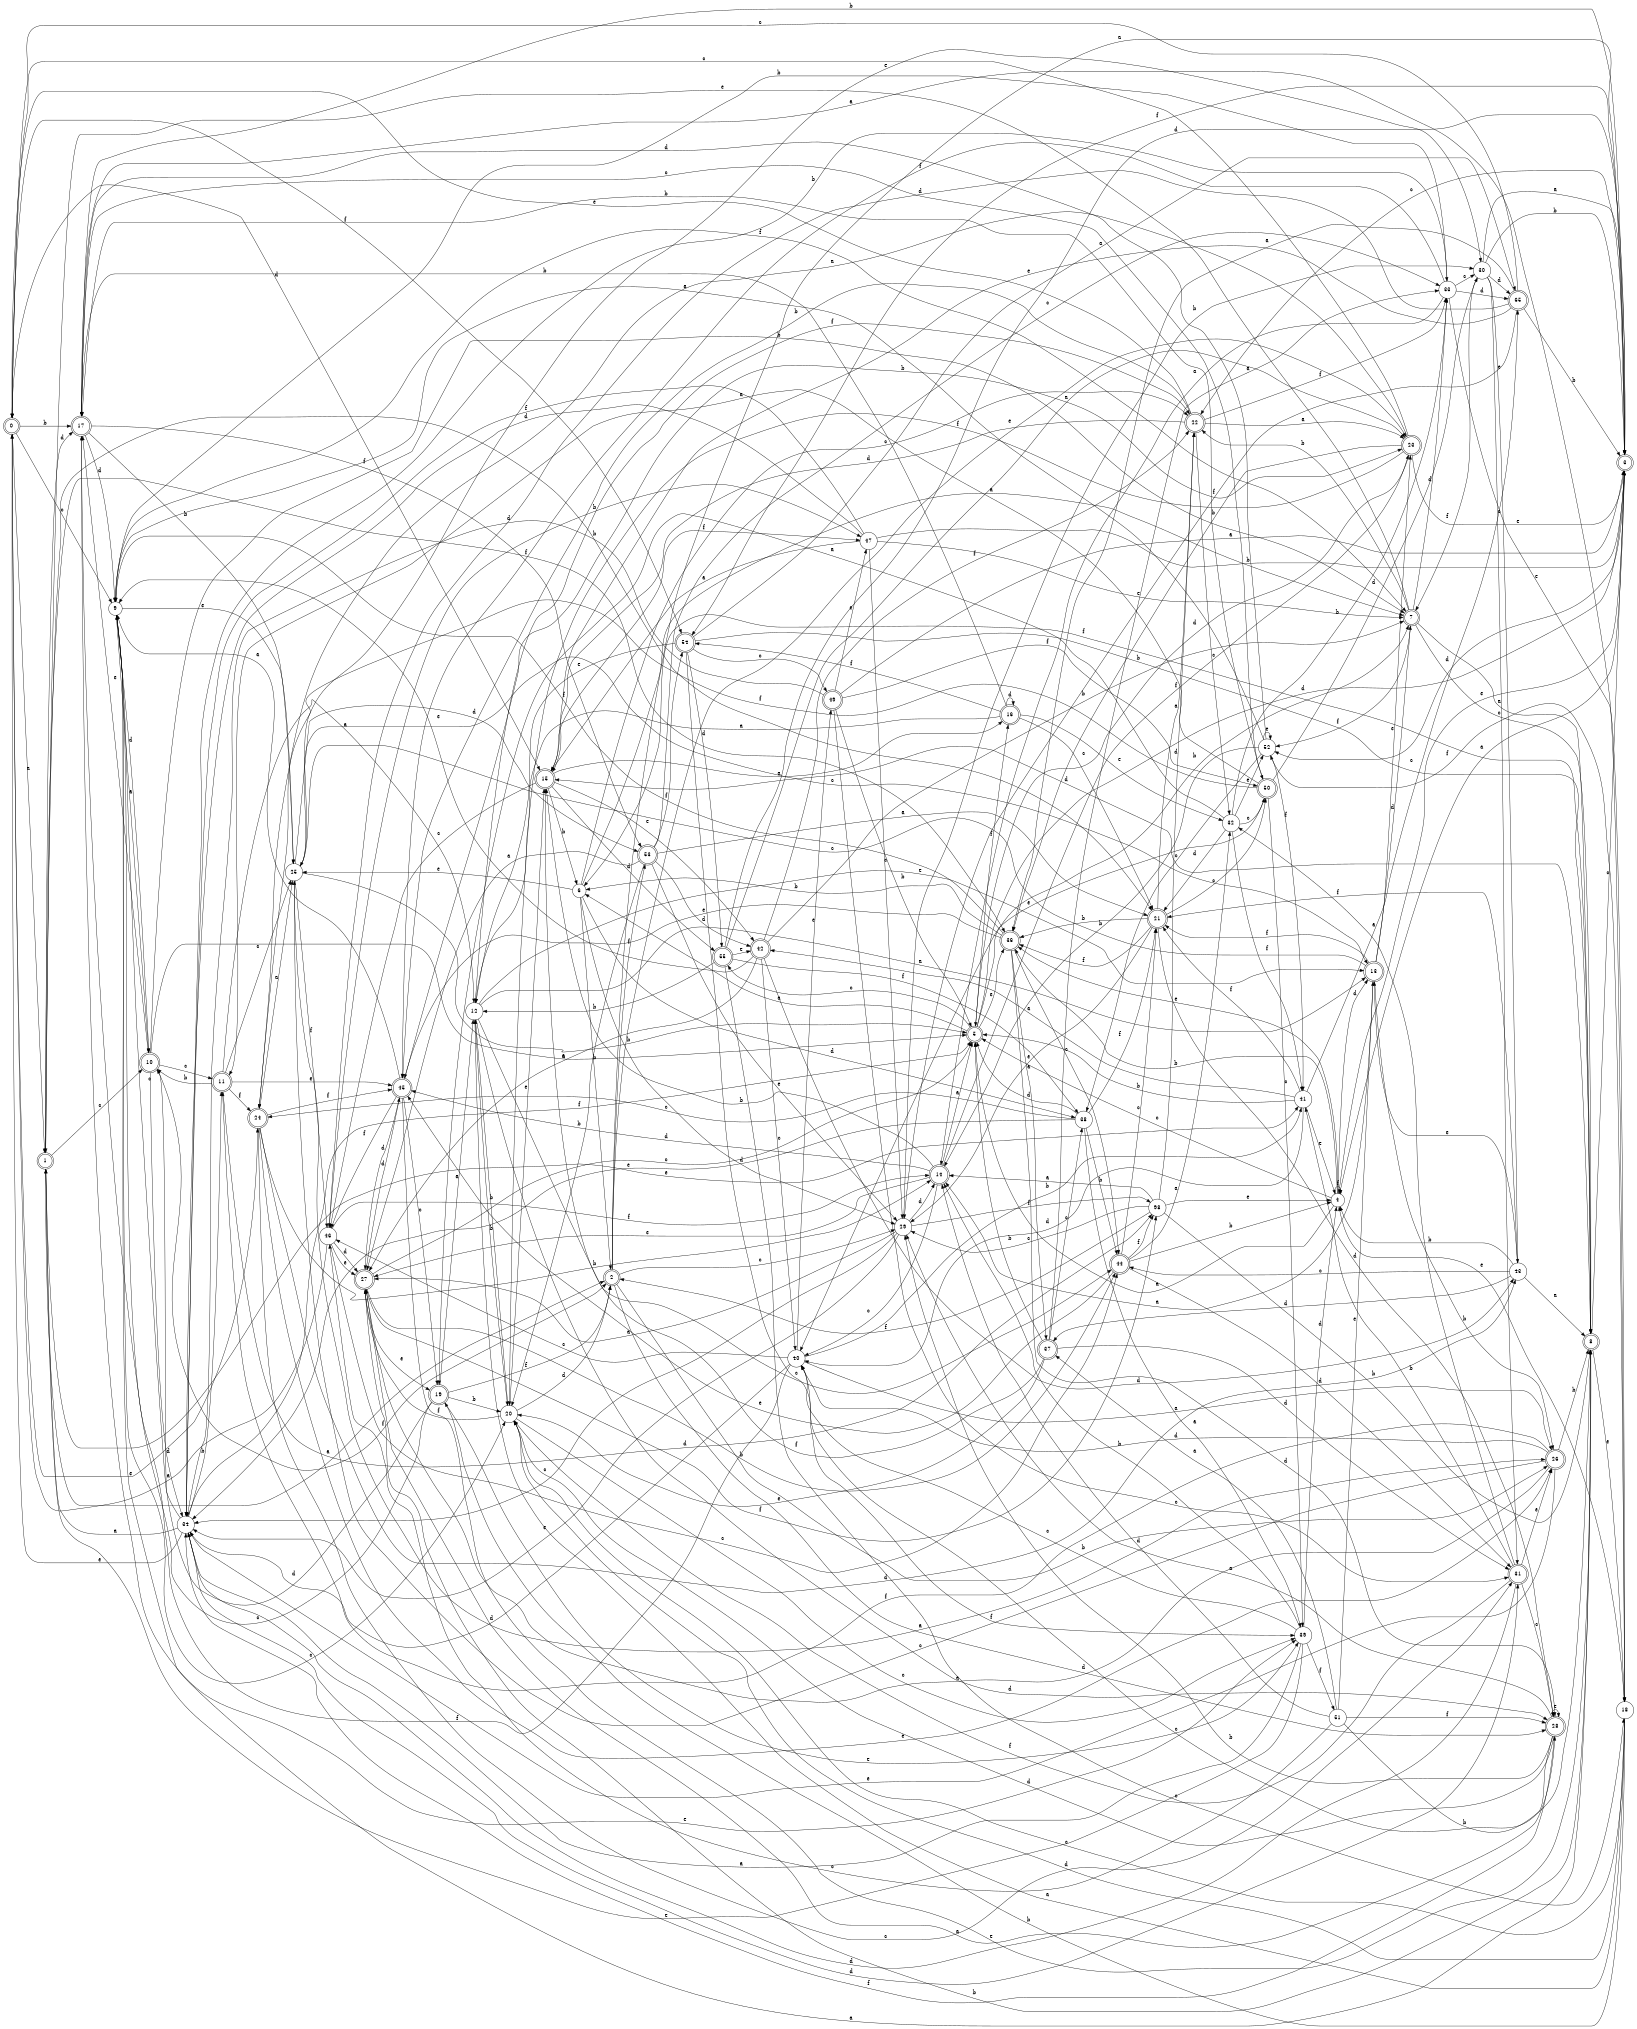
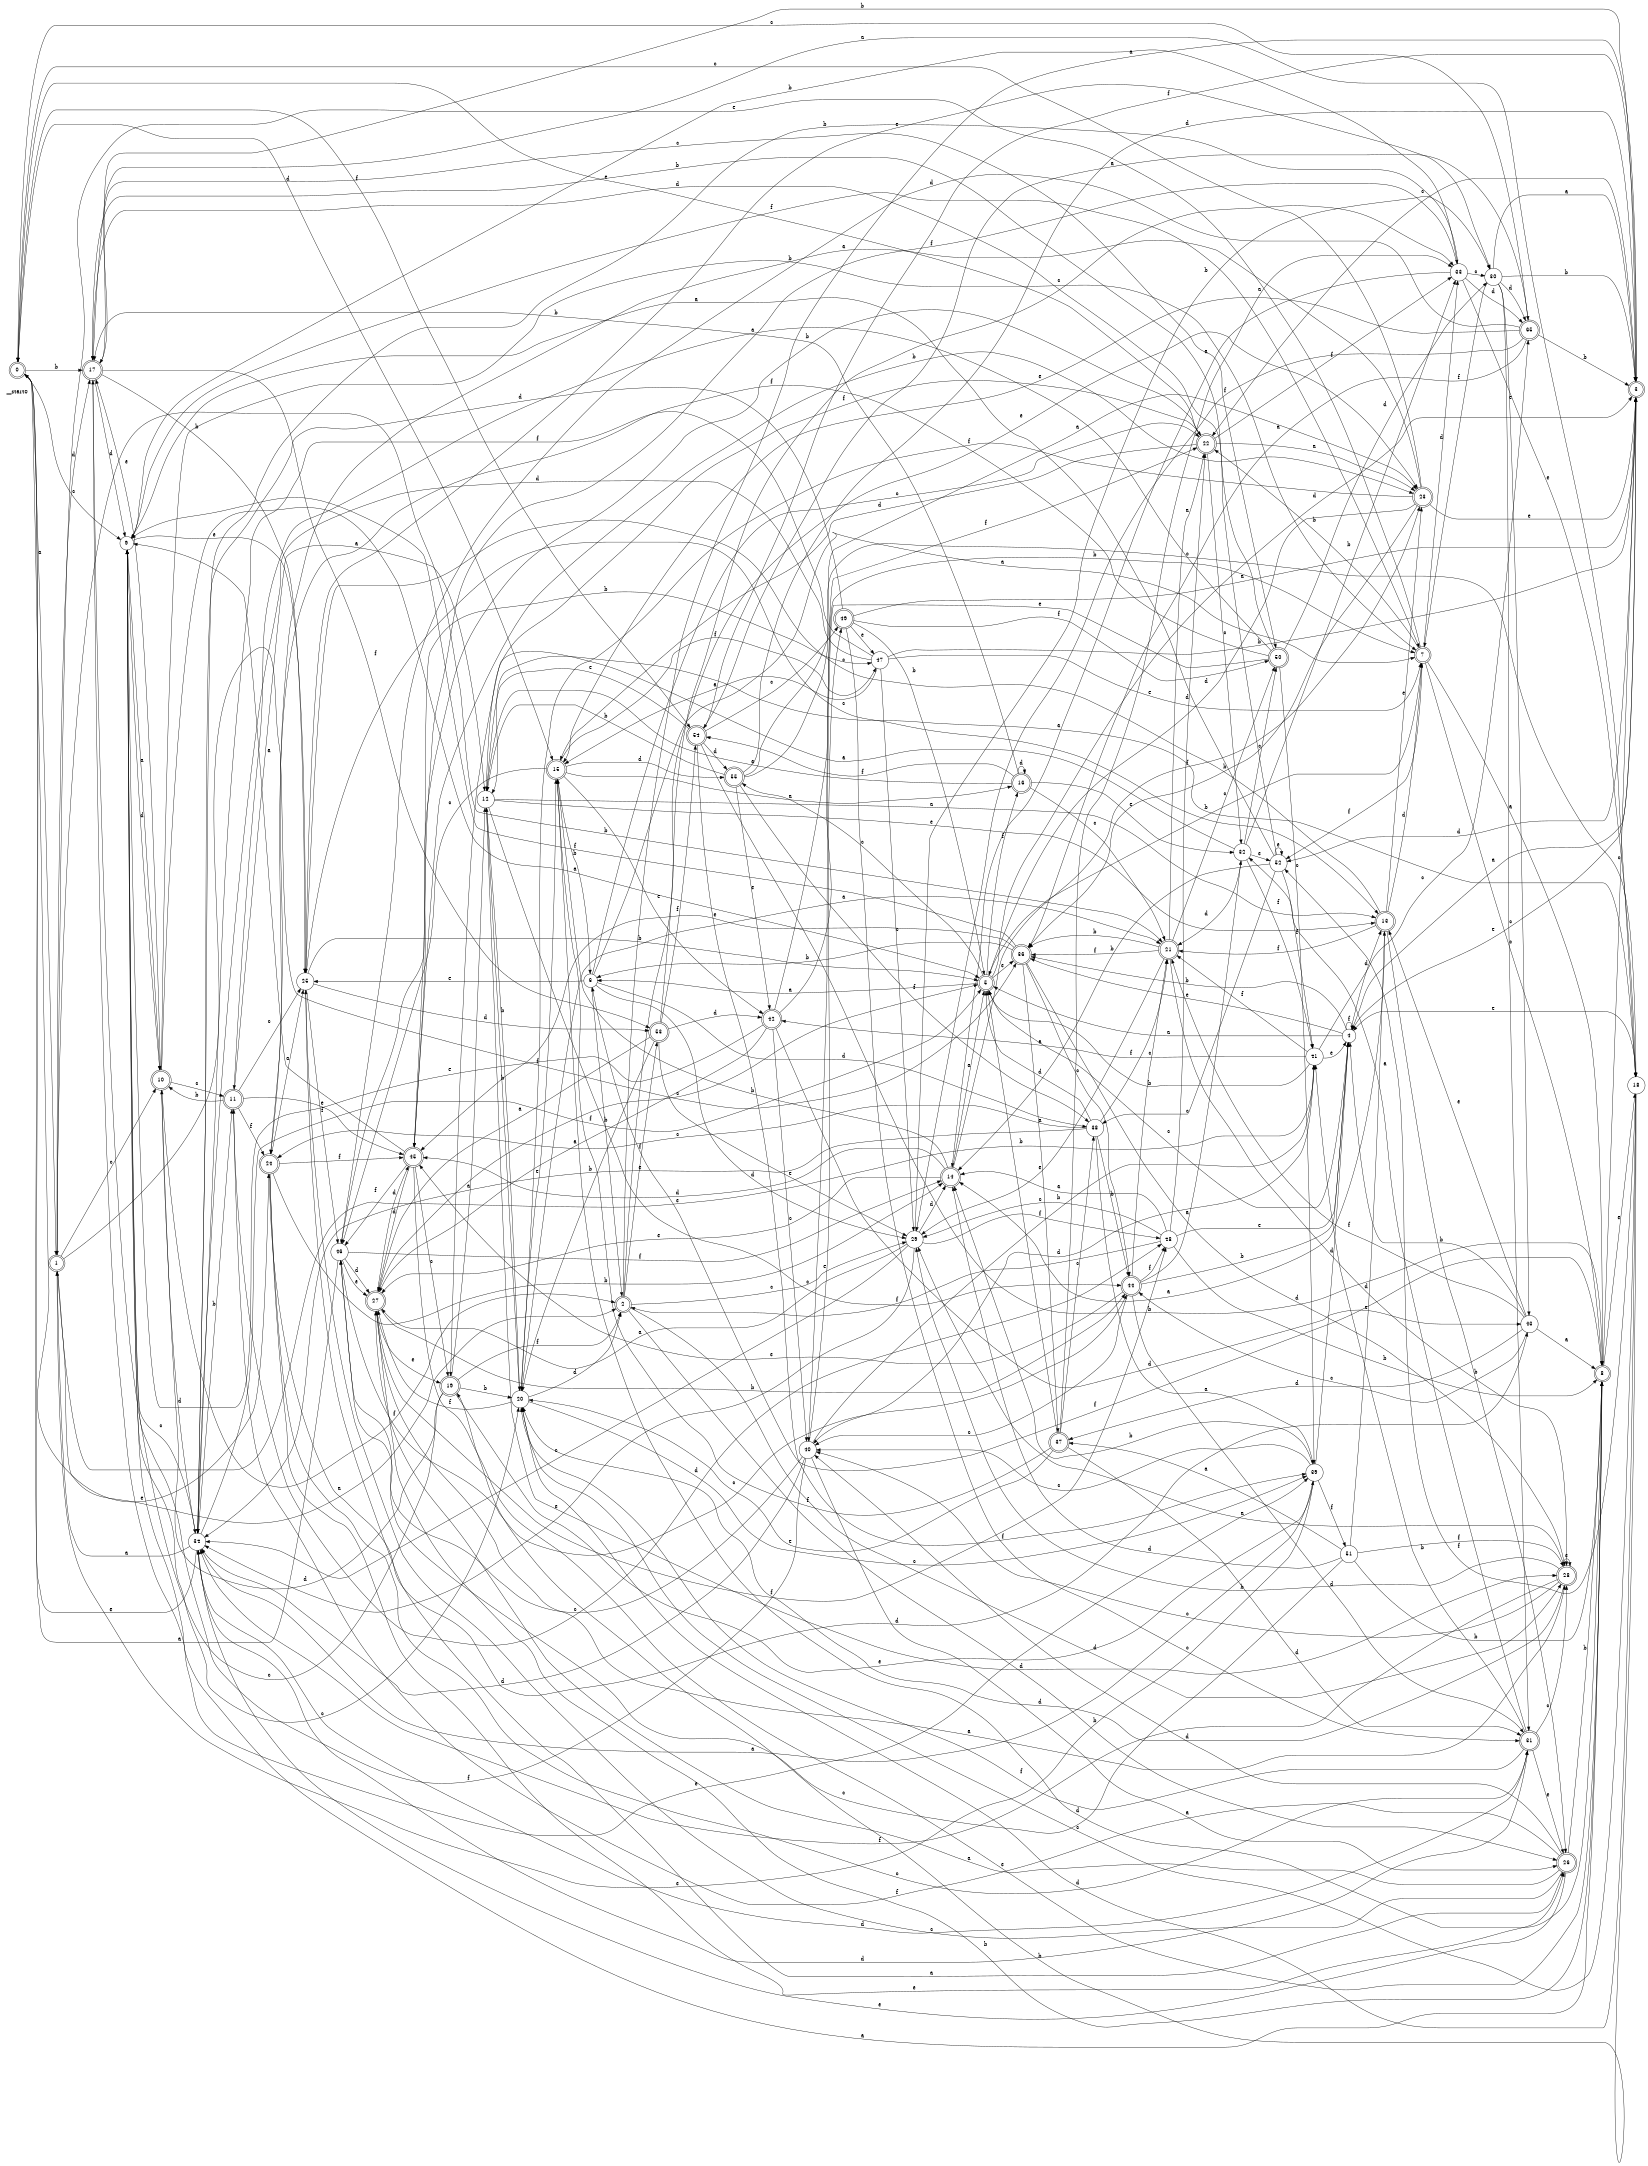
none -> (17, 392)
(904, 817) -> (658, 938)
(1157, 1208) -> (1169, 1239)
(898, 1289) -> (1005, 1426)
